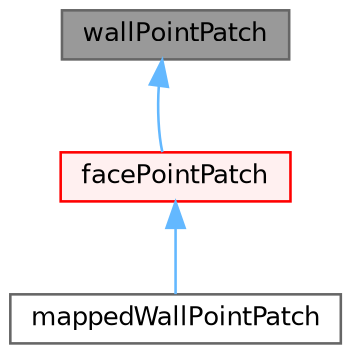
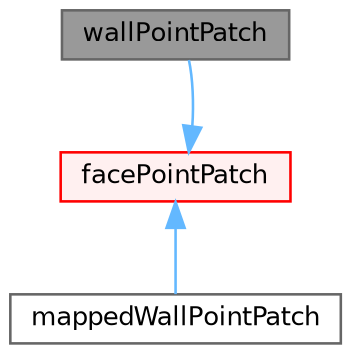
(158, 119) -> (193, 93)
